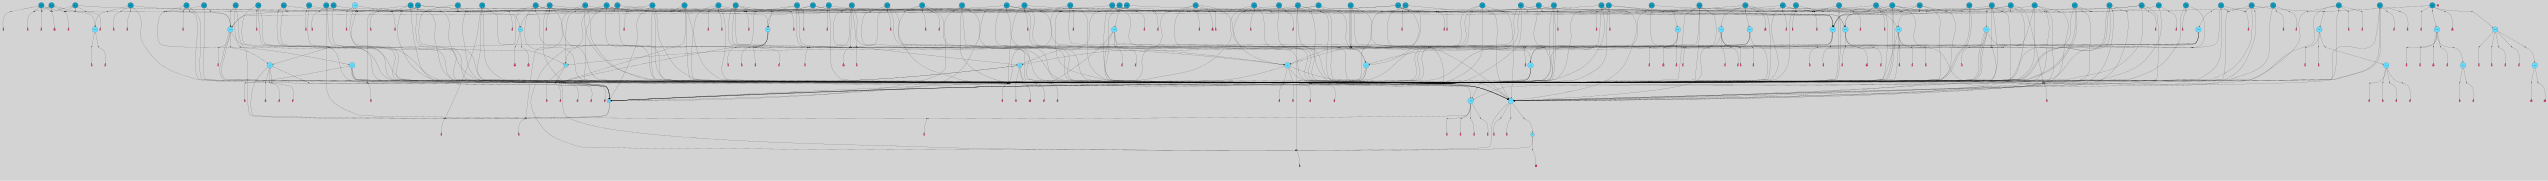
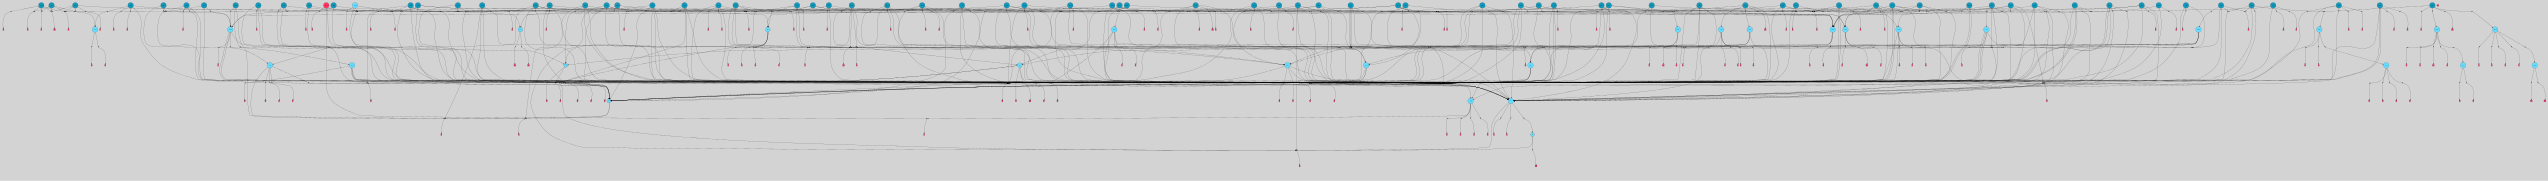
none -> (163, 5)
(326, 5) -> (326, 5)
